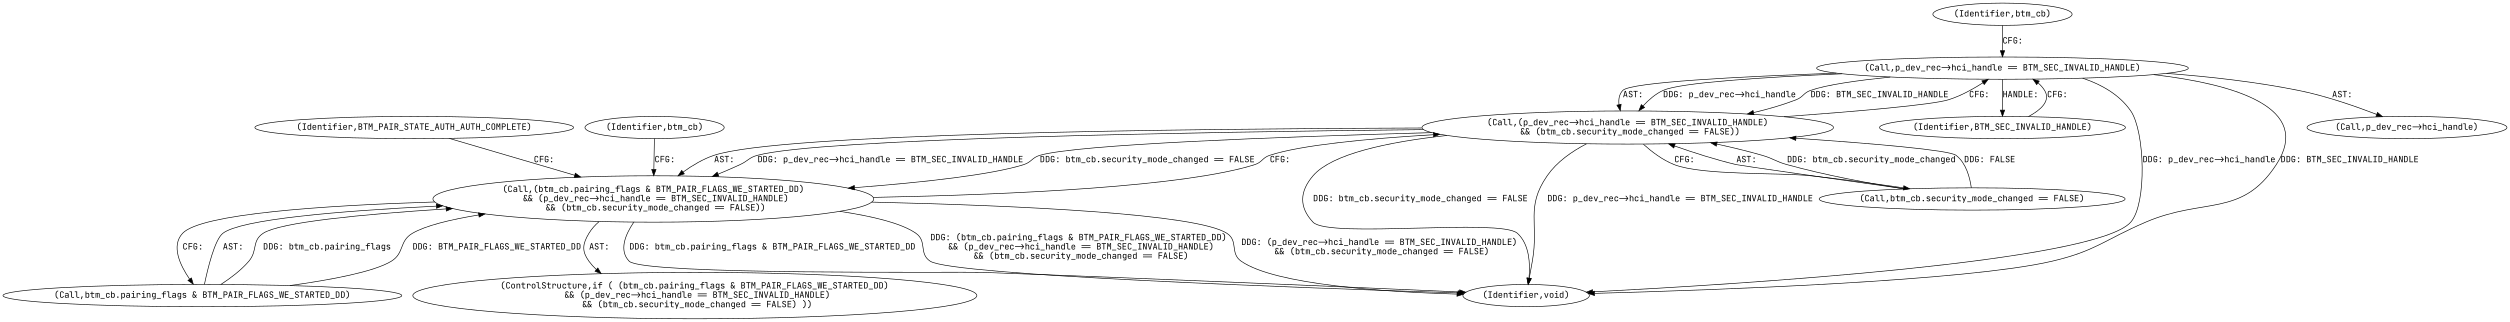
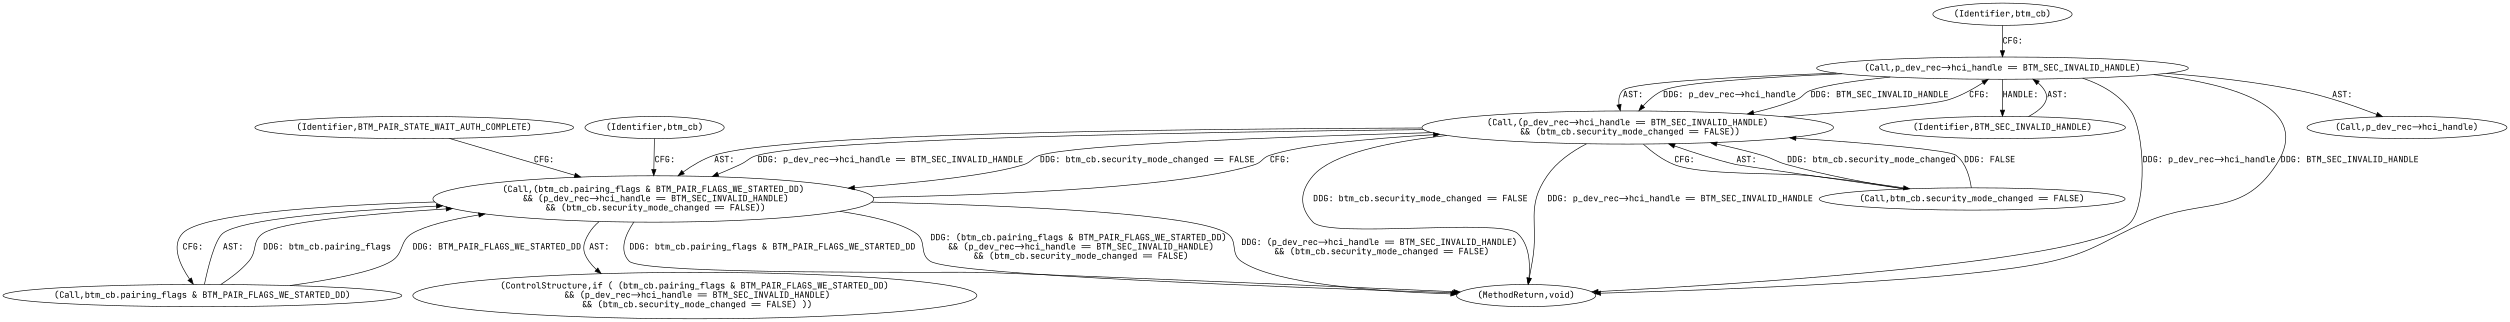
(2060, 95) -> (2060, 95)
(414, 128) -> (414, 128)
(1526, 296) -> (1526, 296)
